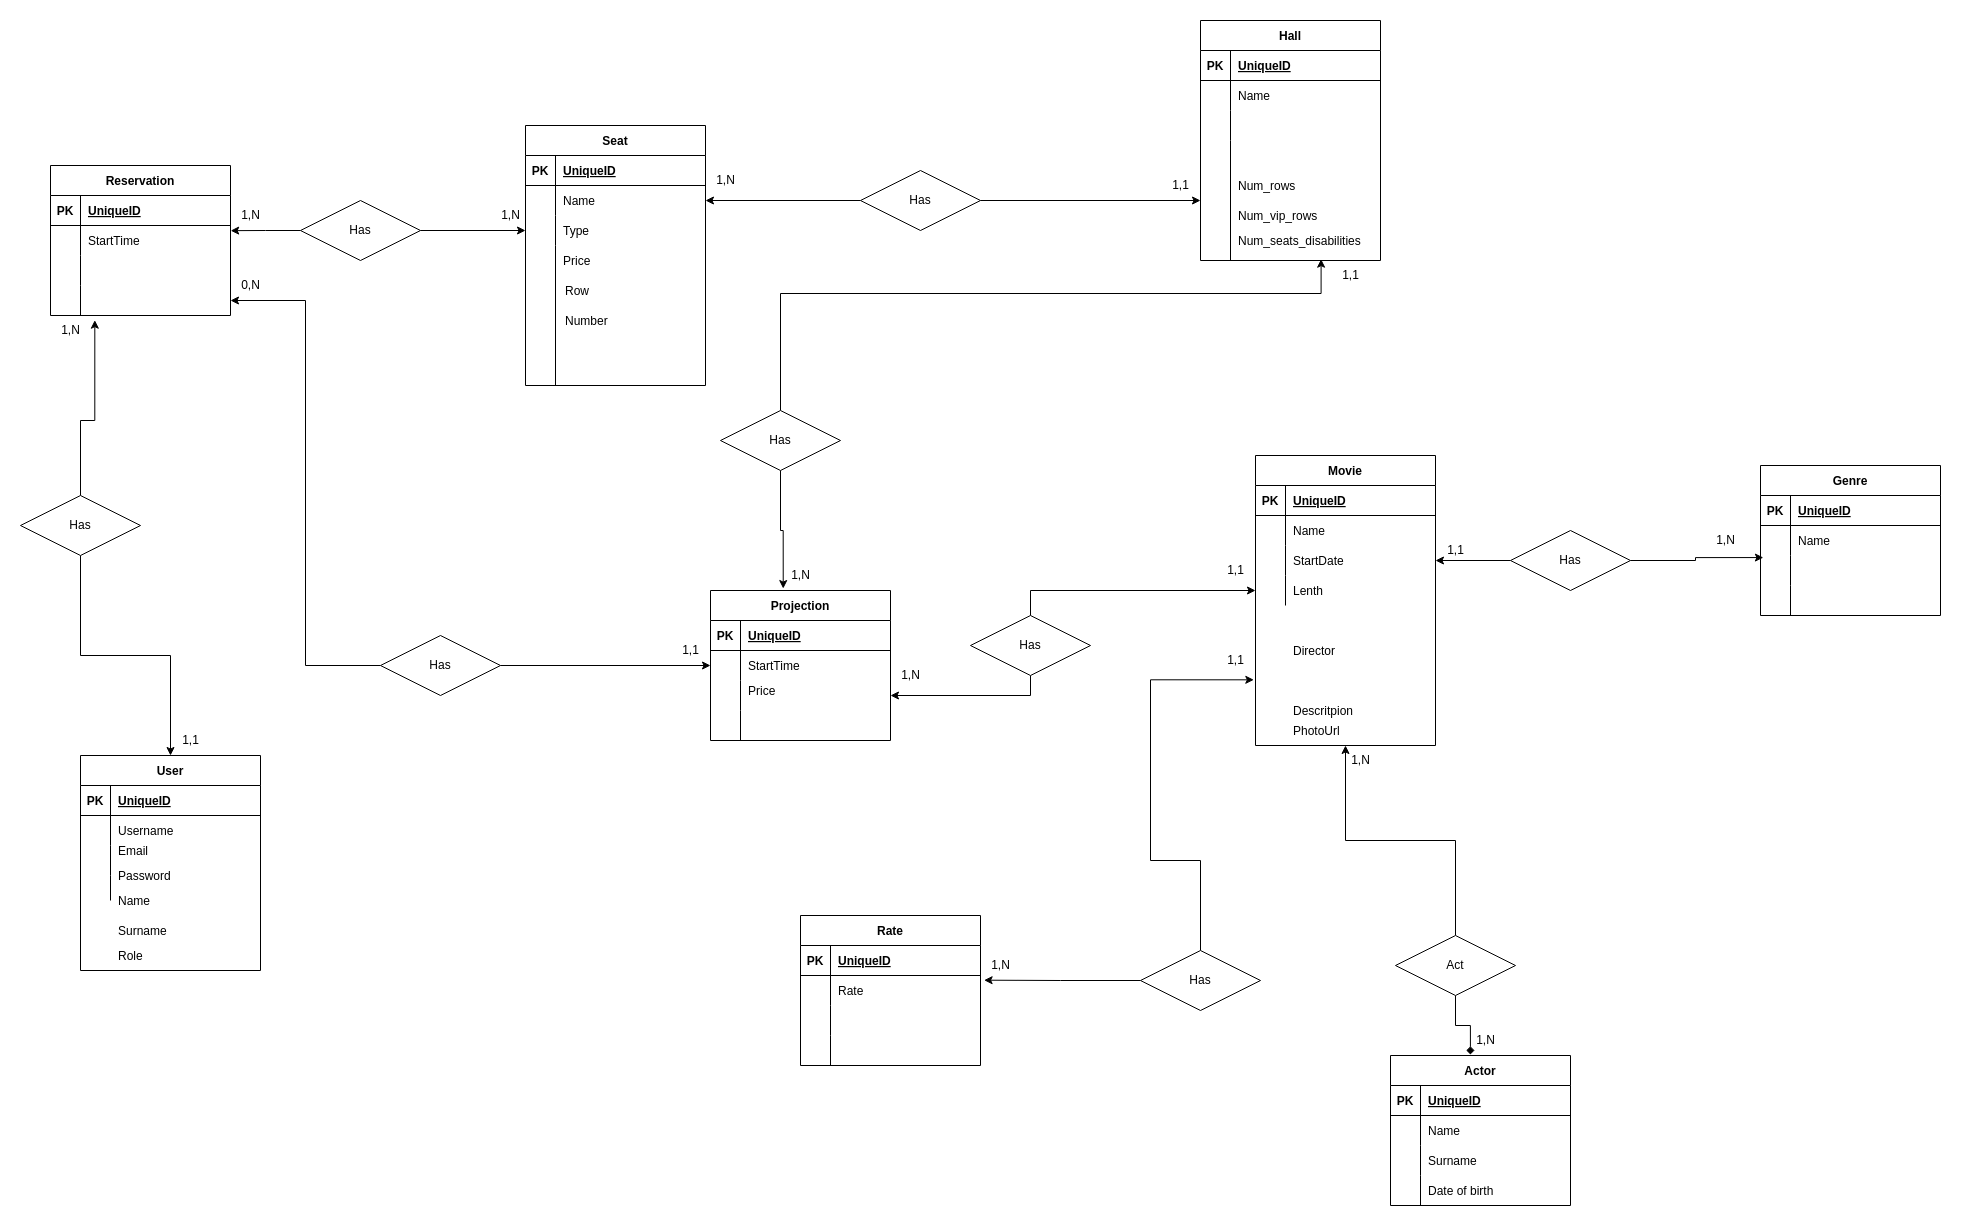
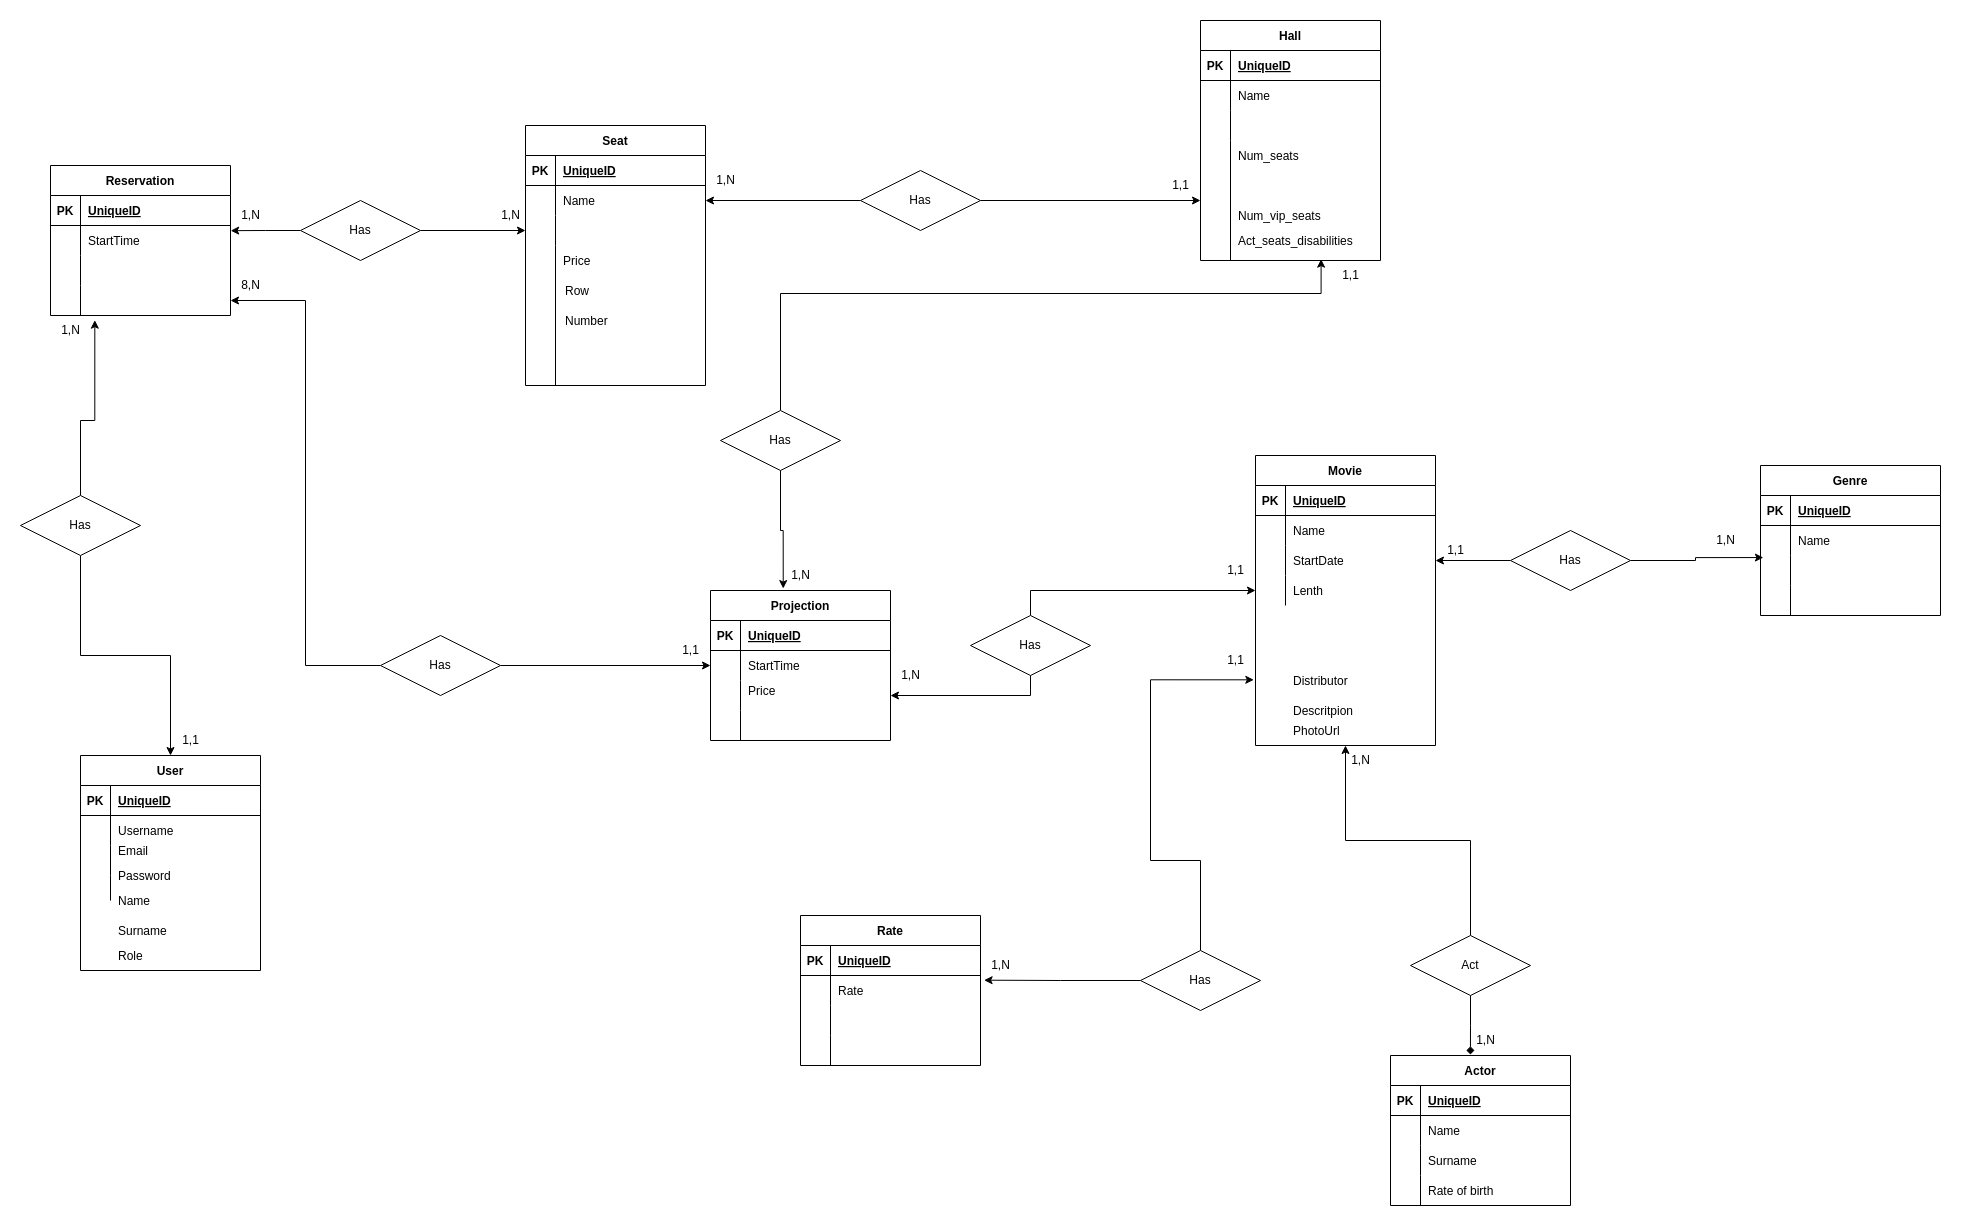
none -> (1306, 156)
(1306, 186) -> none
(1277, 216) -> (1280, 216)
(631, 231) -> none
(1304, 241) -> (1304, 241)
(251, 286) -> (251, 286)
(1361, 651) -> none
none -> (1361, 681)
(1456, 966) -> (1471, 966)
(1467, 1191) -> (1467, 1191)
